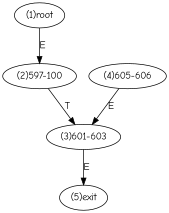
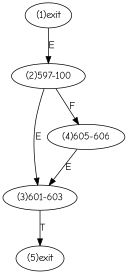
(40, 15) -> (48, 15)
none -> (65, 104)
(68, 107) -> (38, 137)
(87, 167) -> (43, 228)
